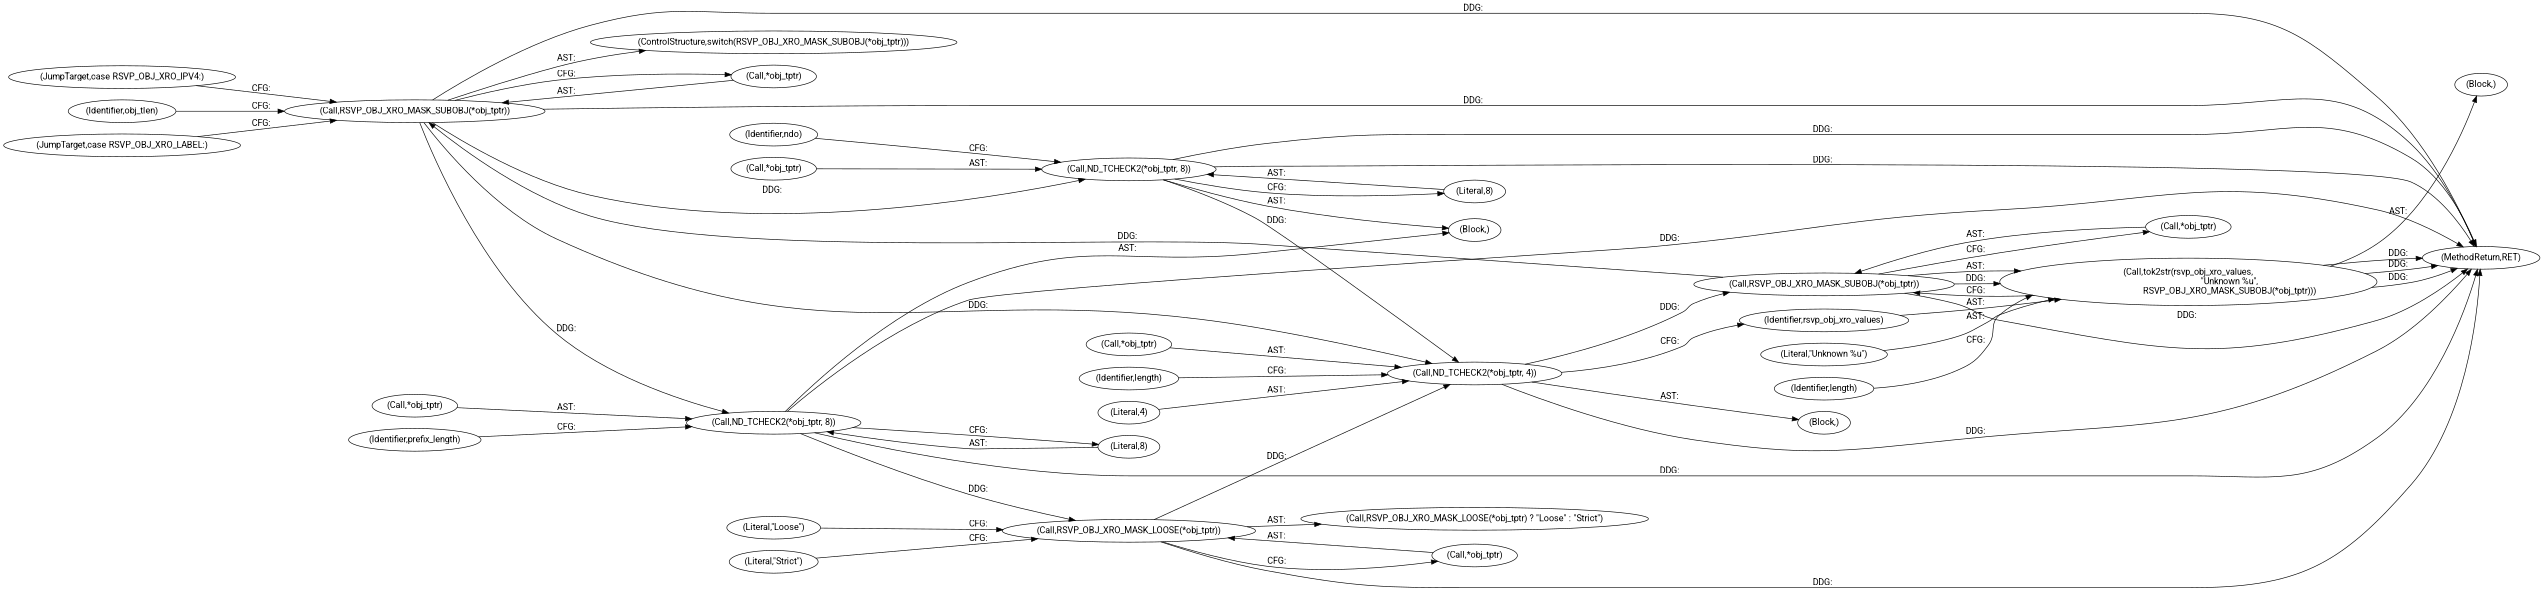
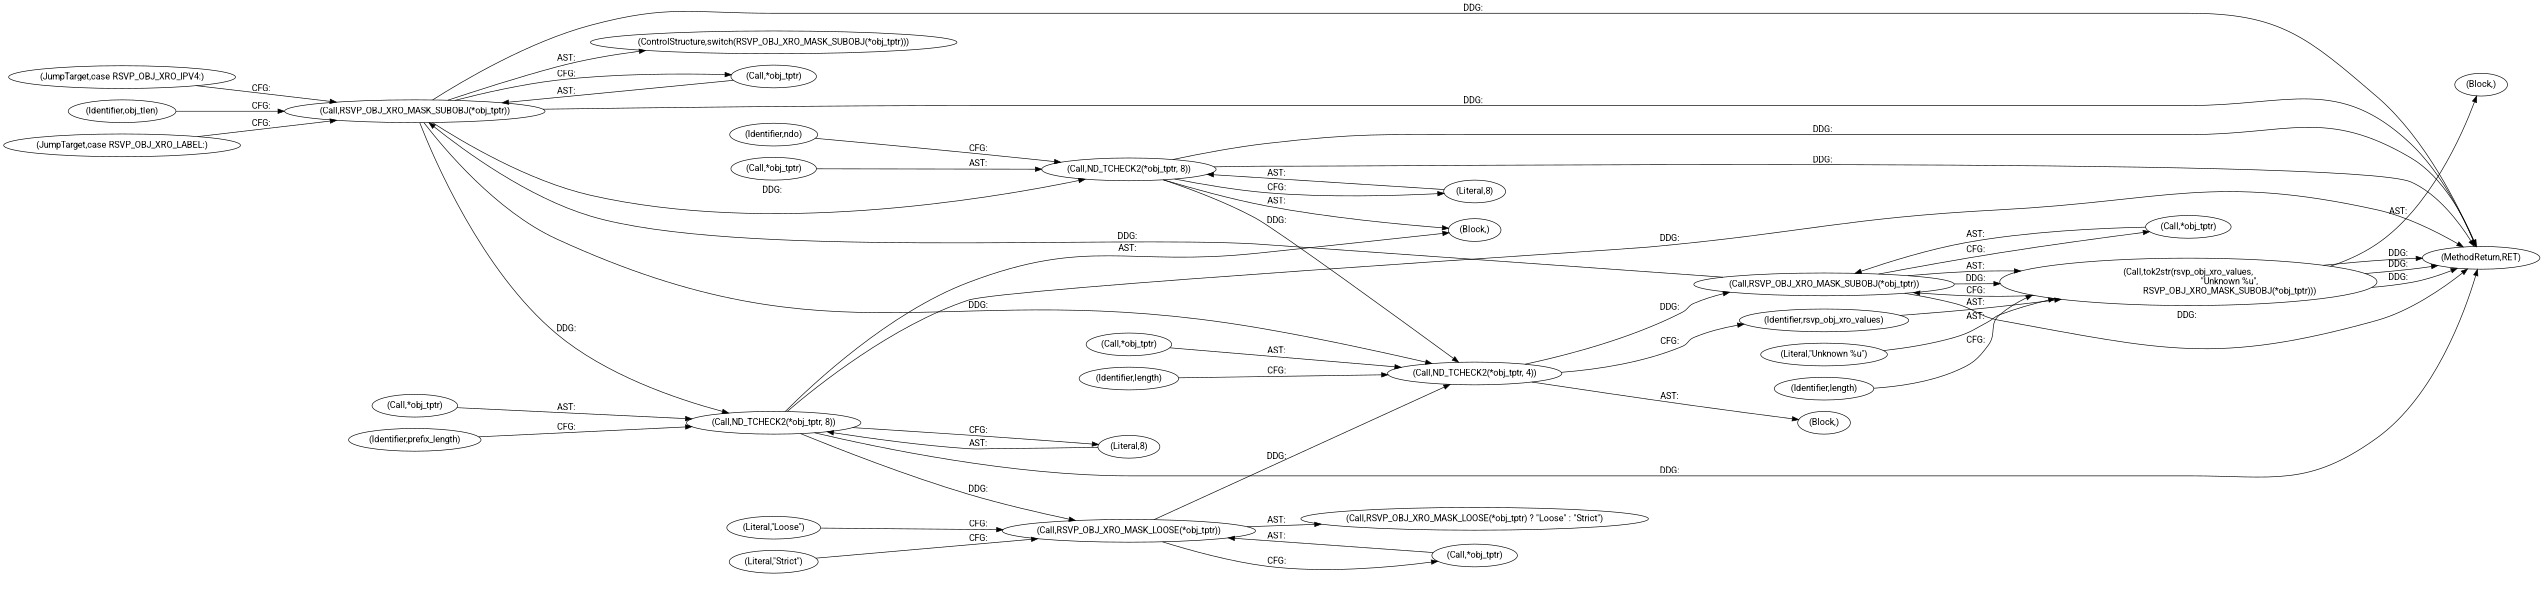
(1129, 413) -> none
(2001, 436) -> none
(1912, 588) -> none
